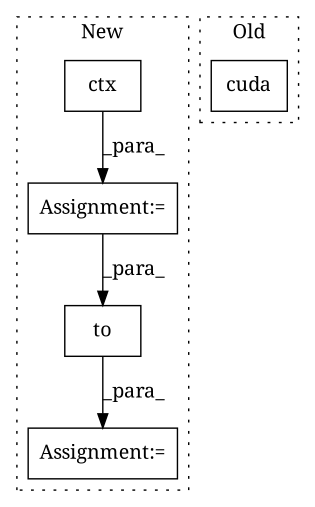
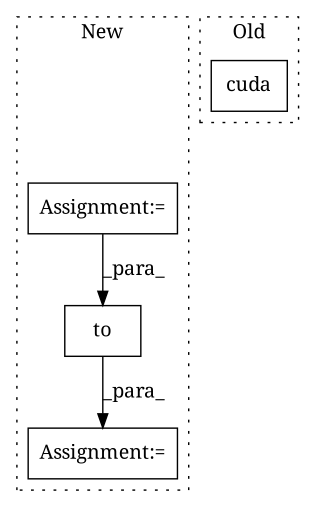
(103, 86) -> none
